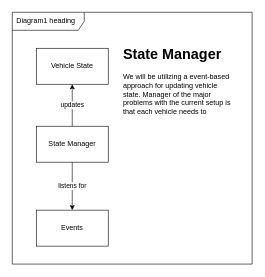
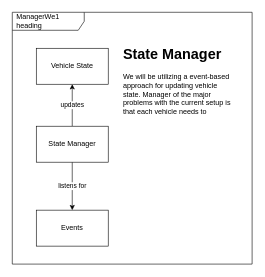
(46, 21) -> (50, 21)
